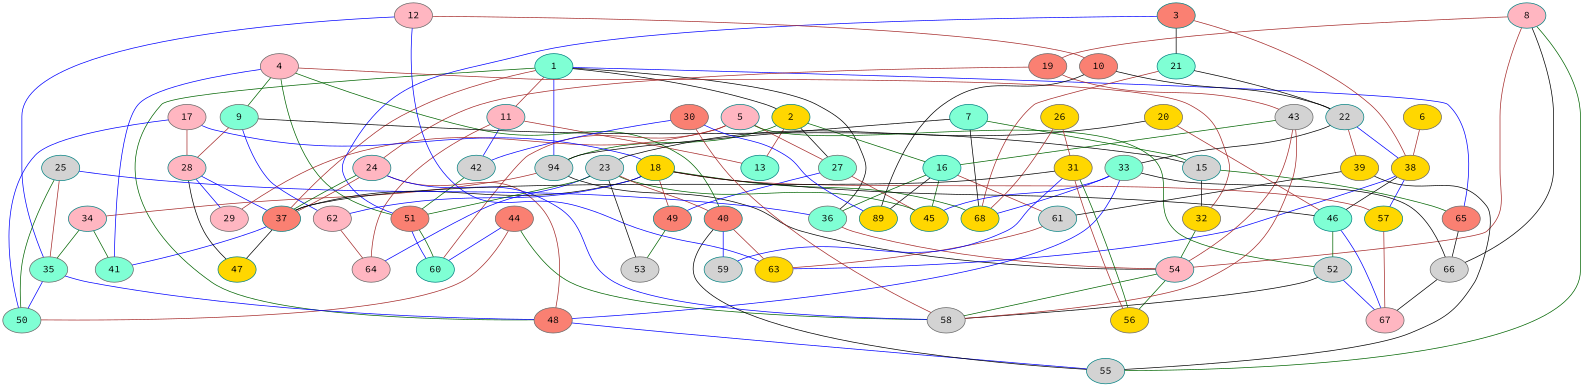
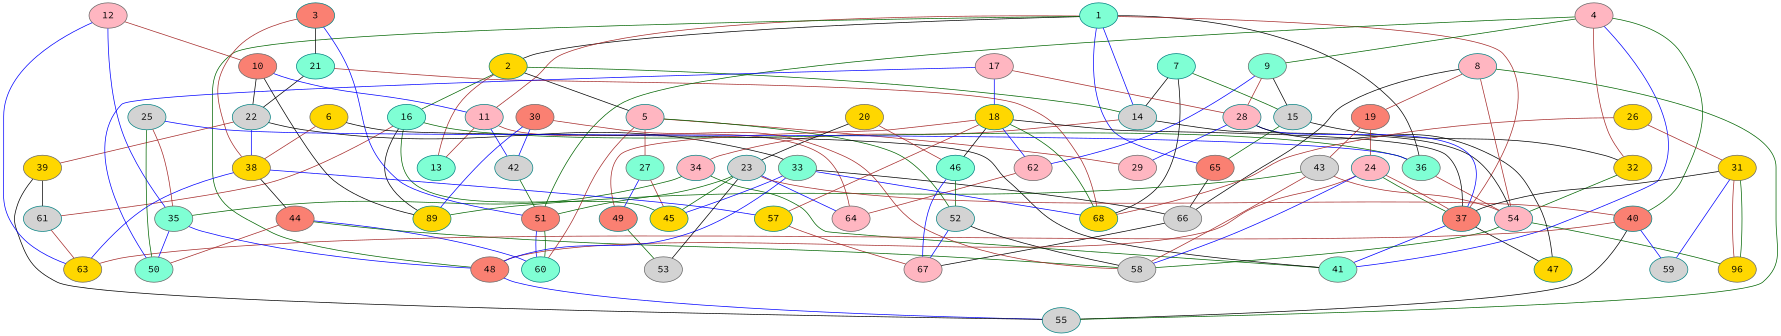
none -> (370, 94)
(1134, 140) -> (812, 193)
(814, 143) -> (577, 92)
none -> (899, 144)
(554, 168) -> (1137, 117)
(1365, 197) -> (273, 193)
(1130, 320) -> (1737, 270)
